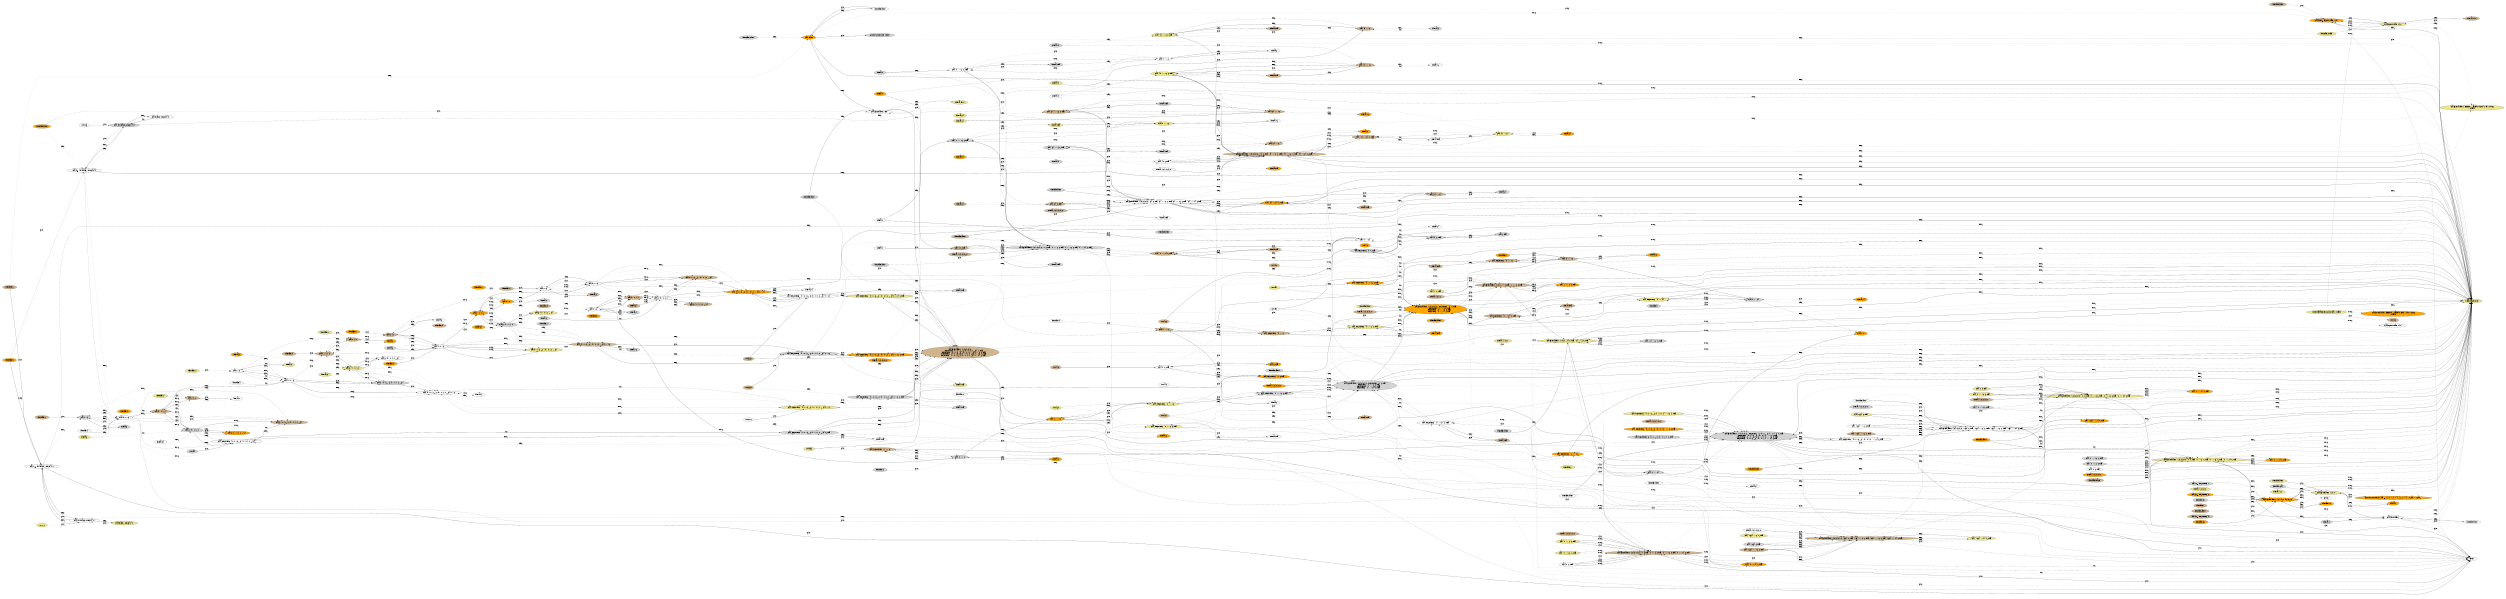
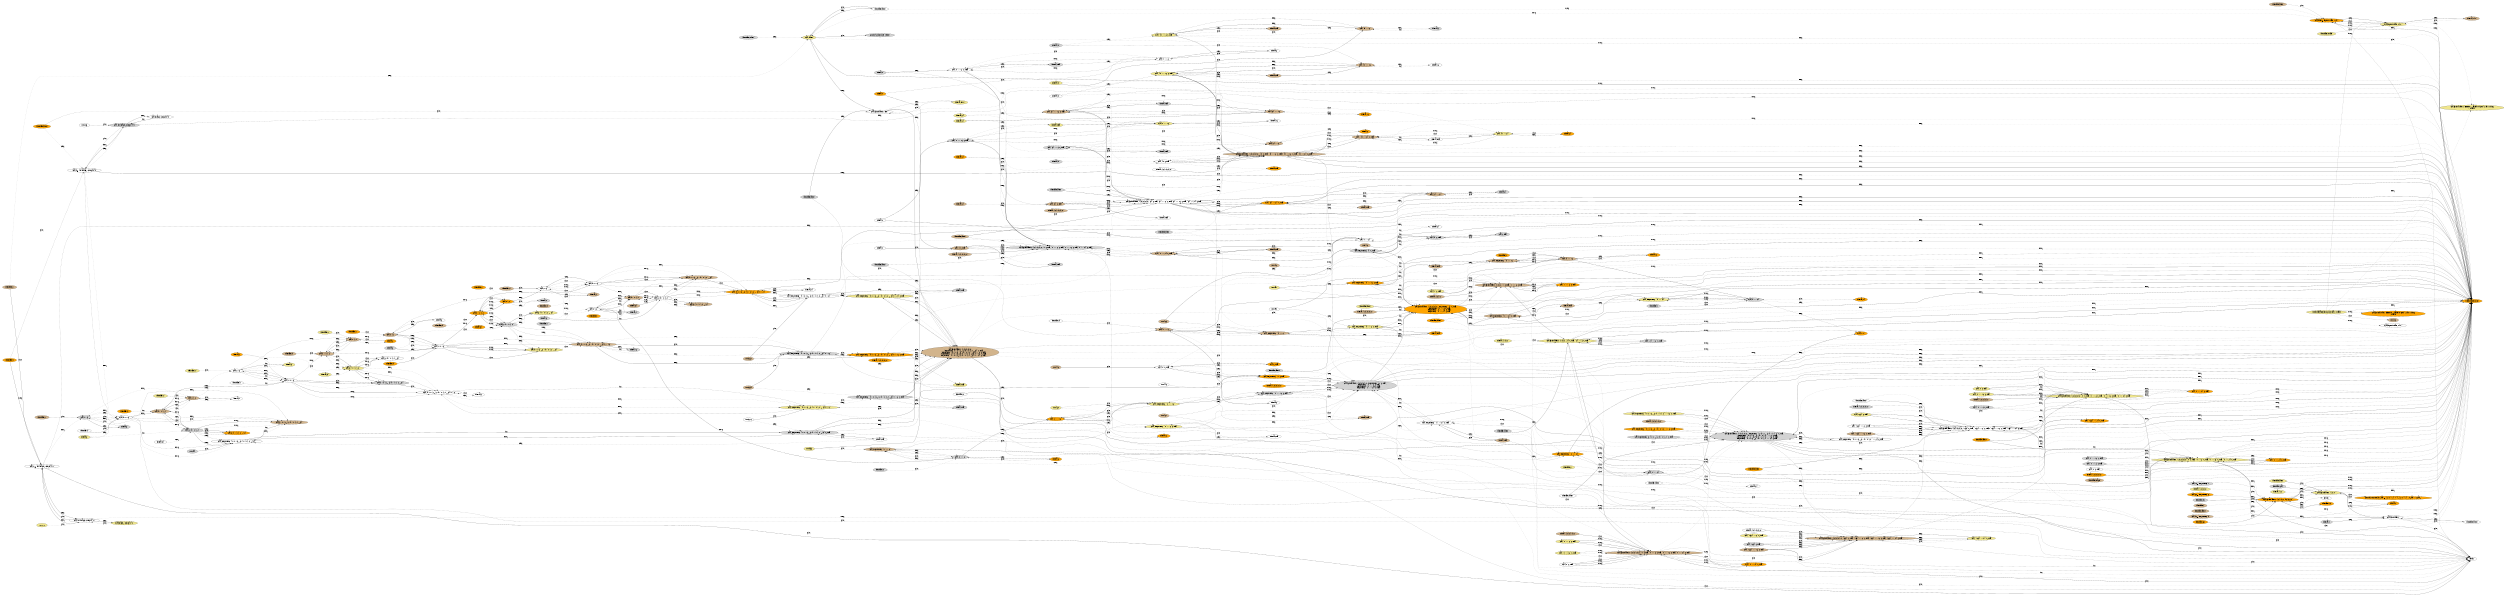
(809, 38) -> (809, 38)
(1365, 245) -> (1365, 245)
(1880, 245) -> (1988, 124)
(2472, 301) -> (2472, 301)
